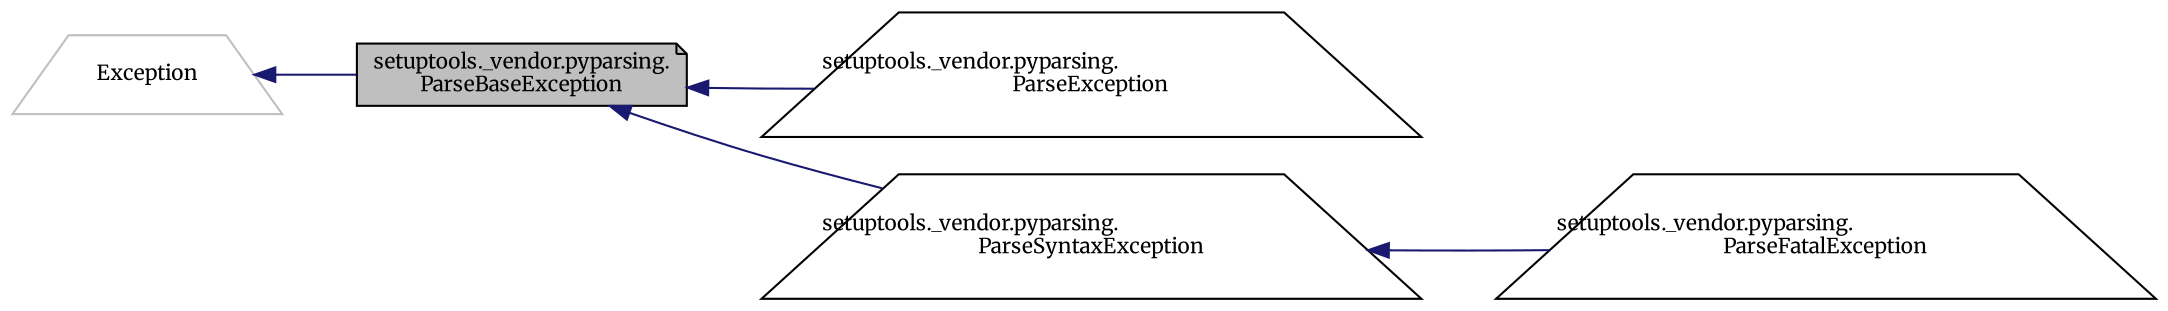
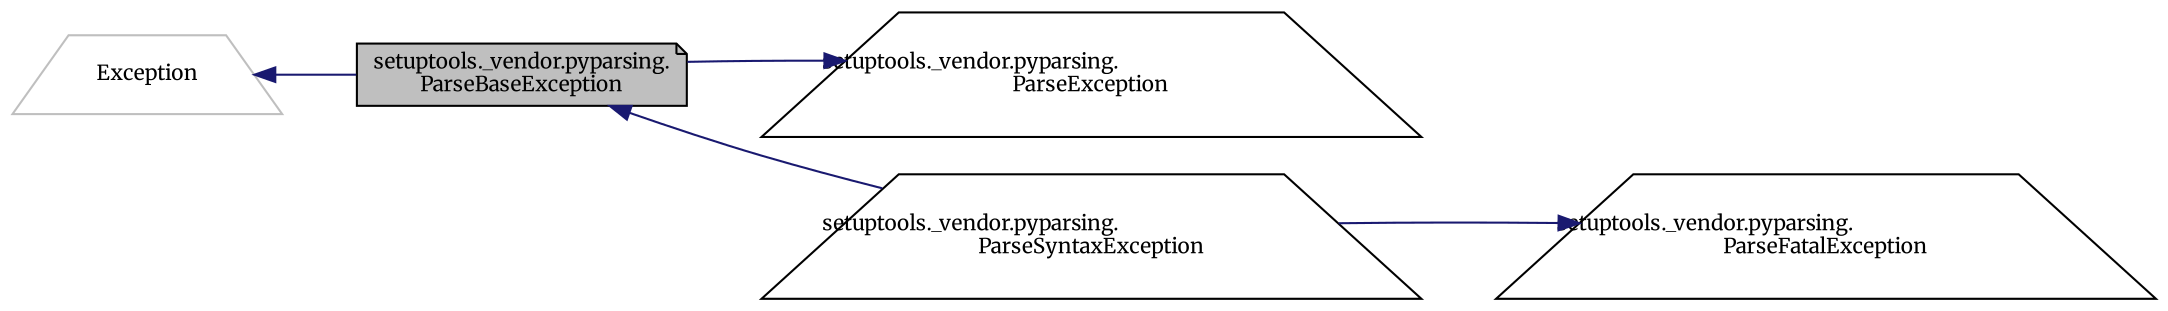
(761, 89) -> (756, 61)
(1469, 251) -> (1449, 223)
